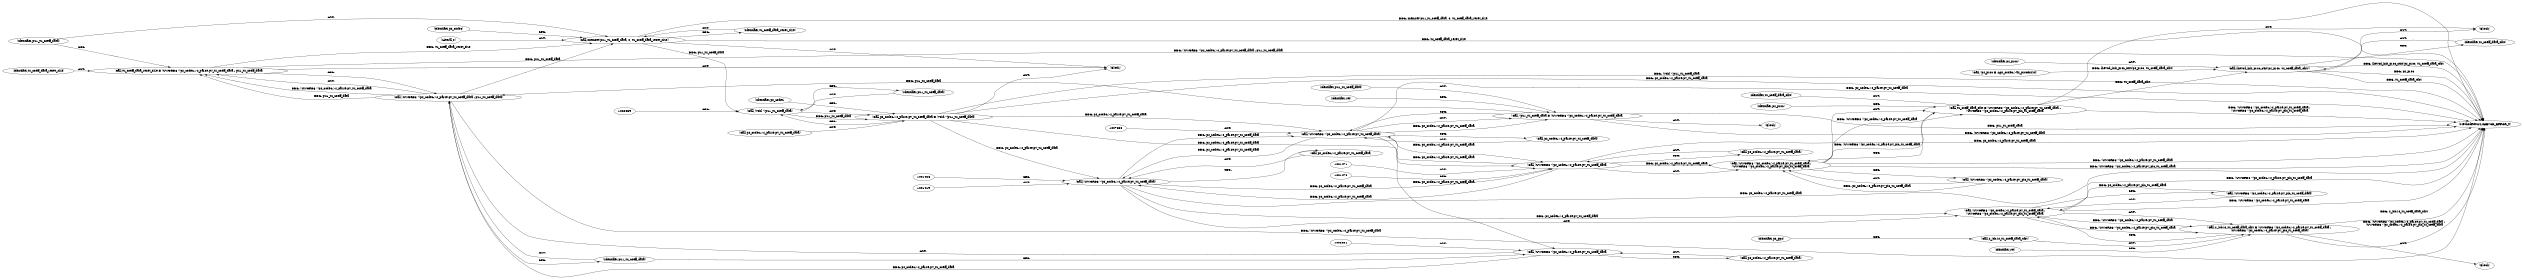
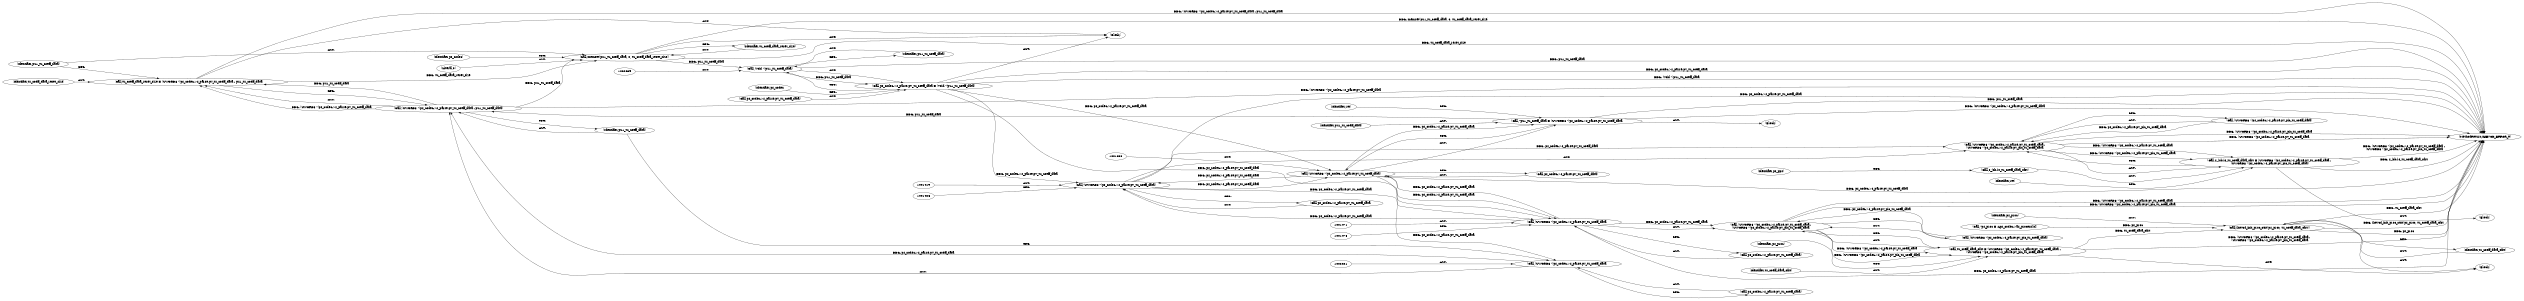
none -> (1663, 61)
(2133, 69) -> (2133, 226)
(706, 110) -> (706, 70)
(1116, 128) -> (1116, 156)
